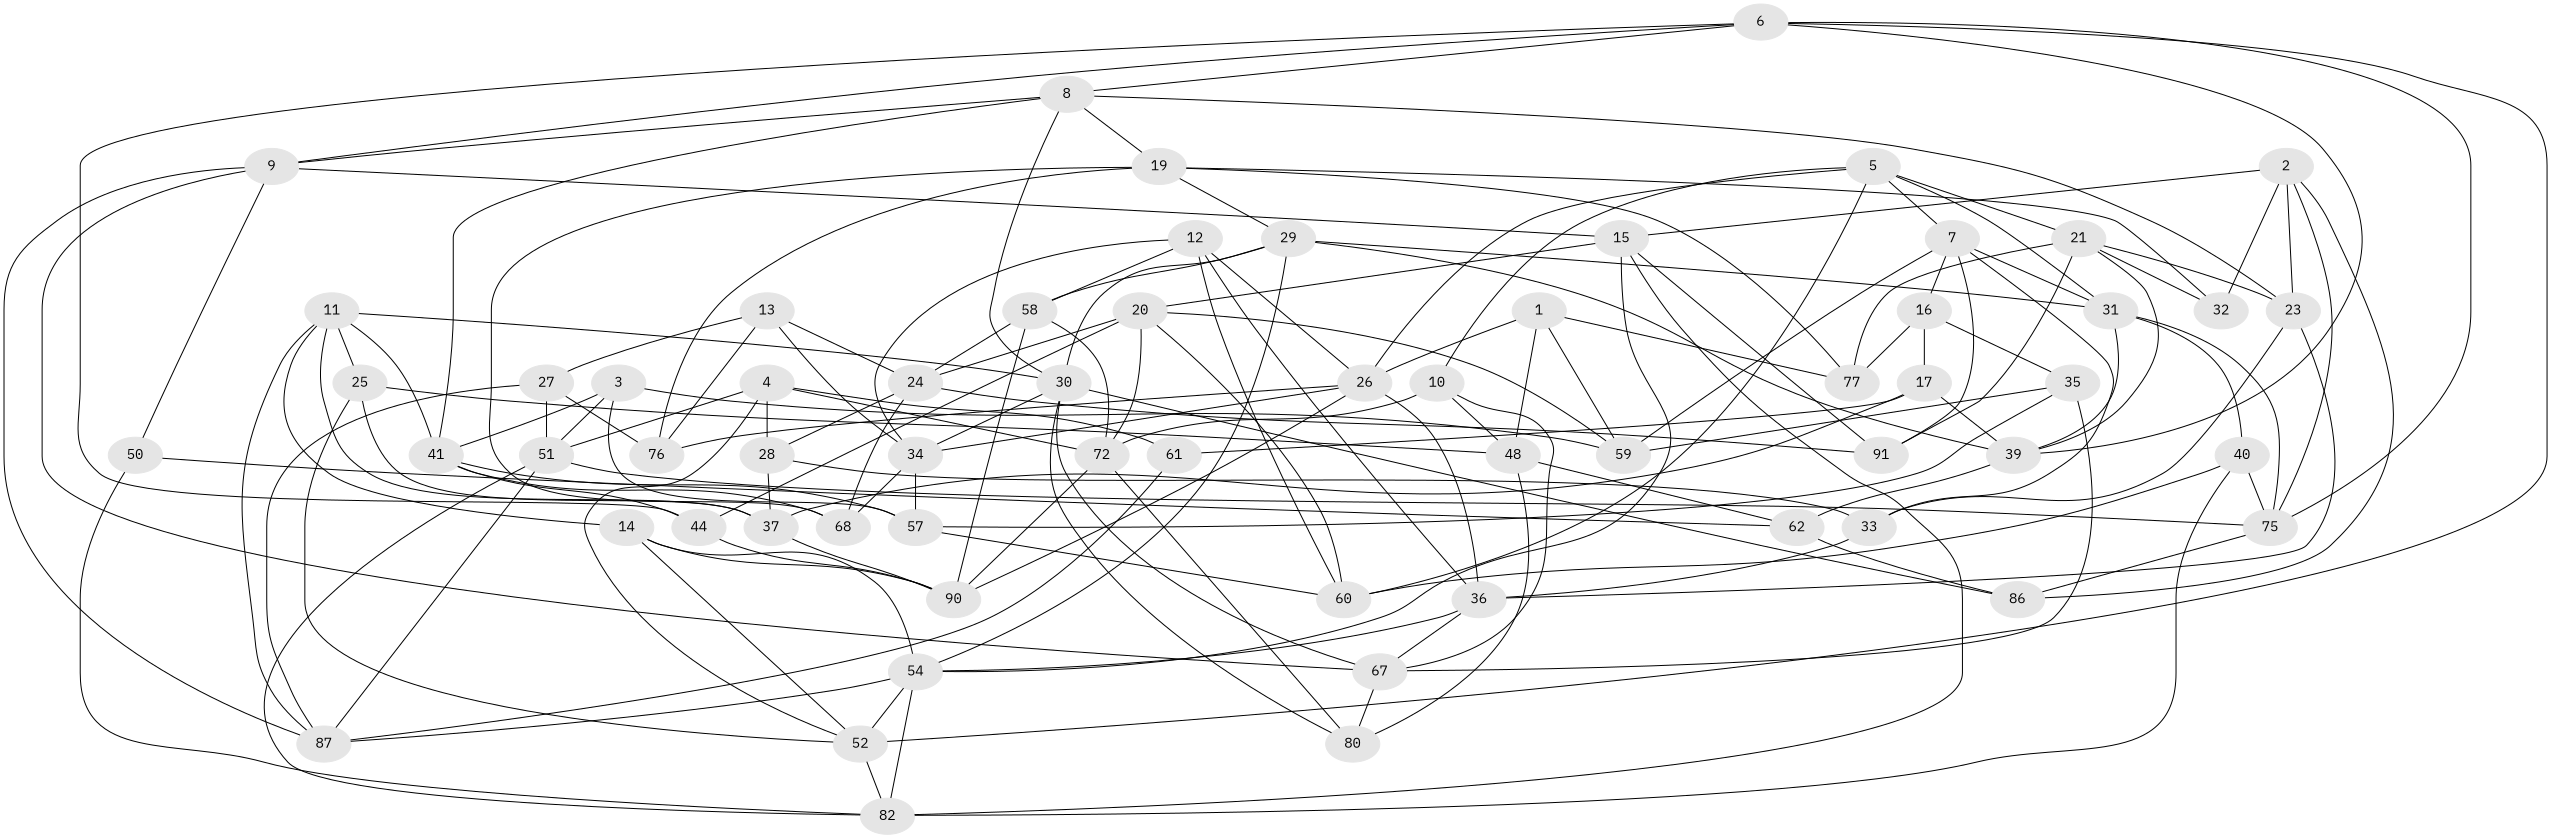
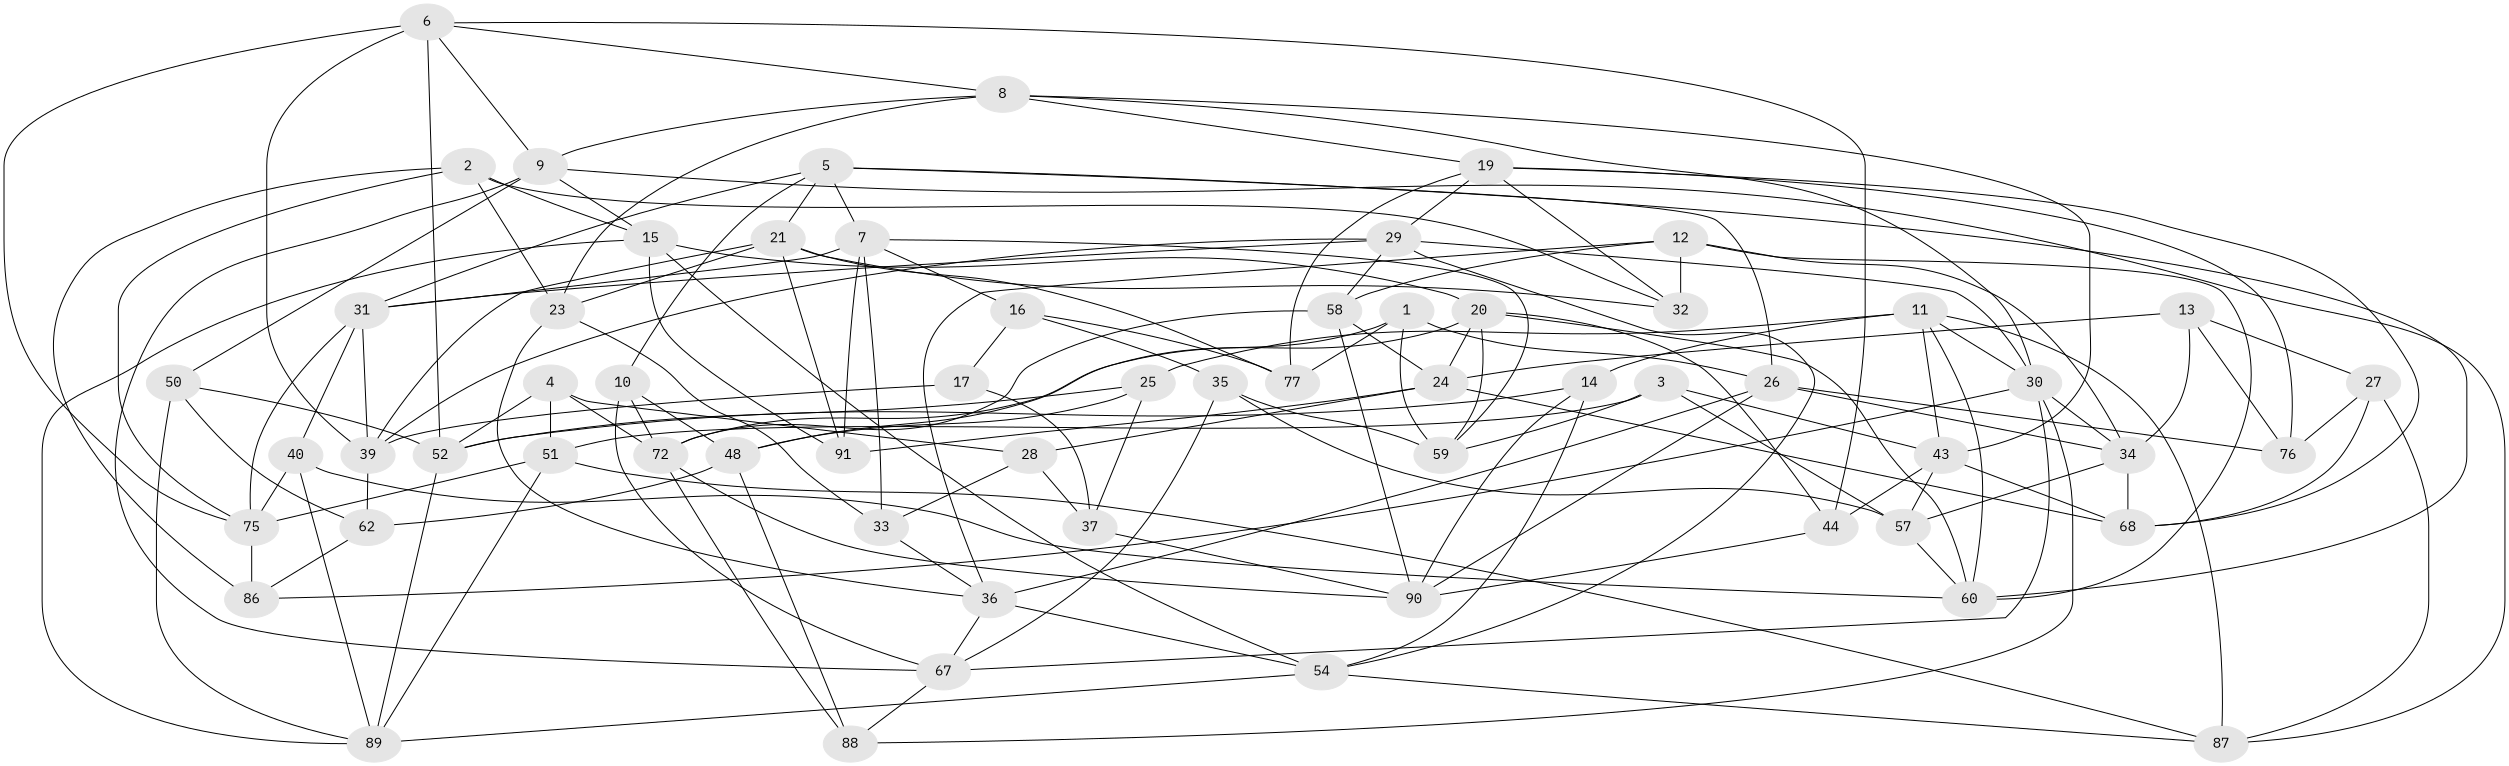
(1283, 314) -> (1681, 275)
(547, 422) -> (2290, 494)
(436, 455) -> (1941, 455)
(1174, 455) -> none
(410, 488) -> (1981, 456)
(888, 708) -> (305, 409)
(1353, 744) -> (850, 744)
(887, 816) -> (374, 744)
